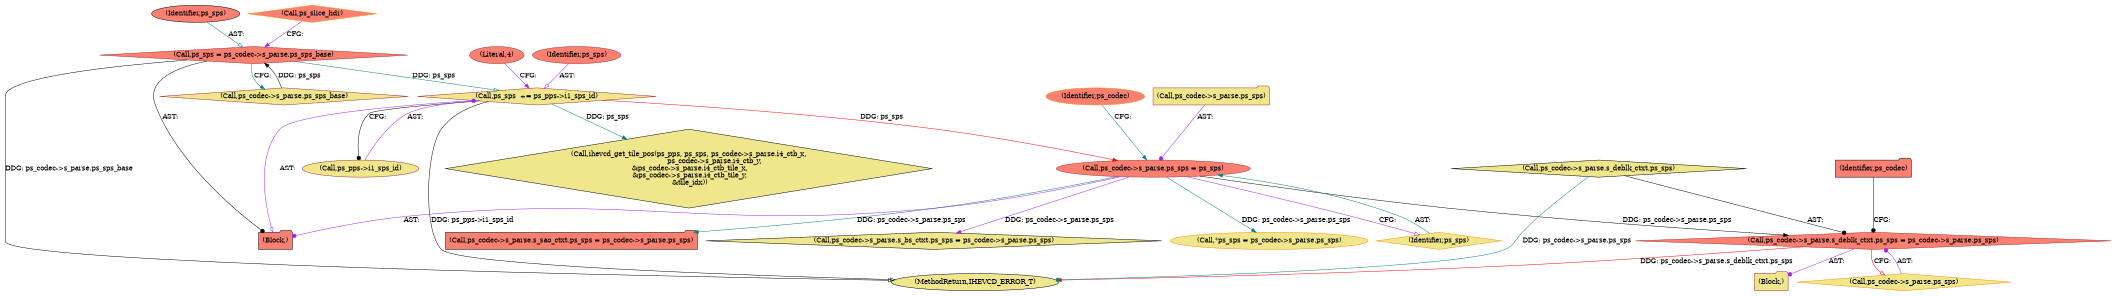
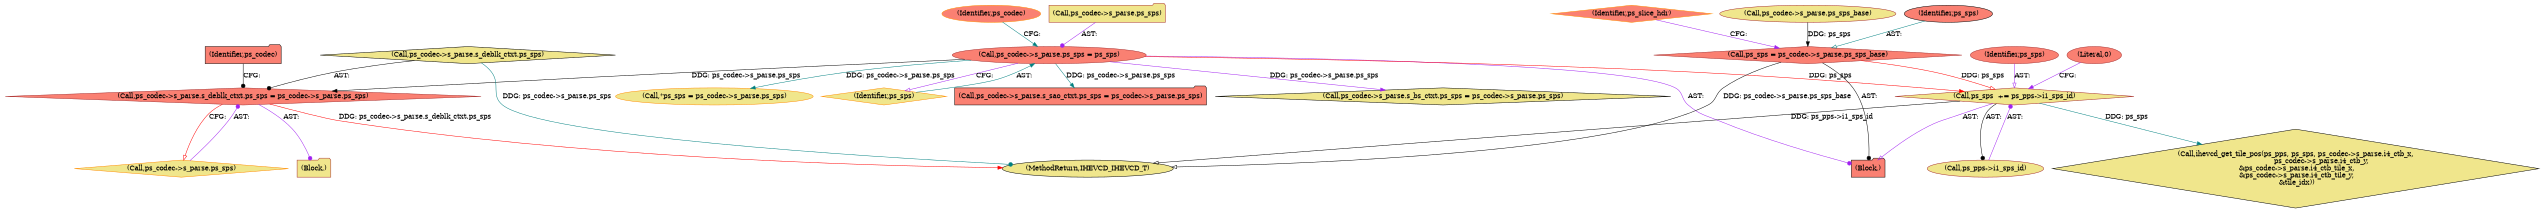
(312, 14) -> (1632, 14)
(497, 55) -> (2094, 55)
(253, 76) -> none
(394, 76) -> (1927, 71)
(284, 96) -> (1808, 14)
(379, 117) -> (1995, 117)
(859, 120) -> (1552, 66)
(975, 282) -> (1088, 169)
